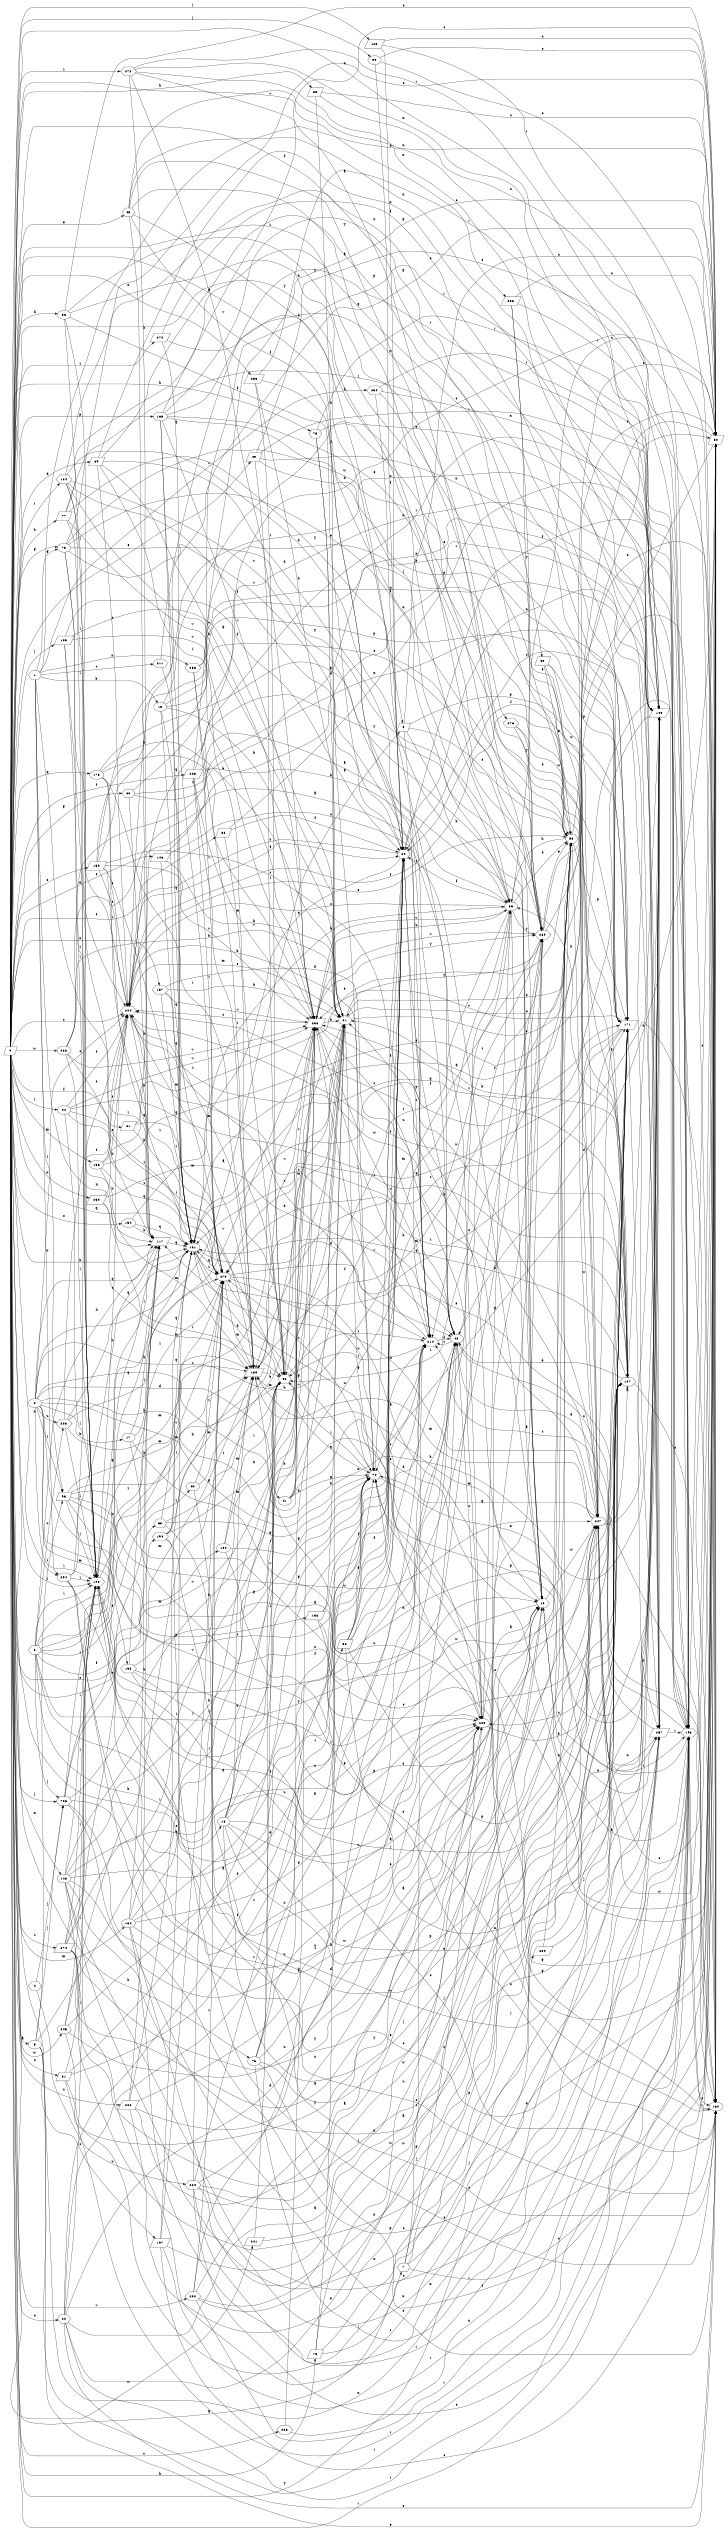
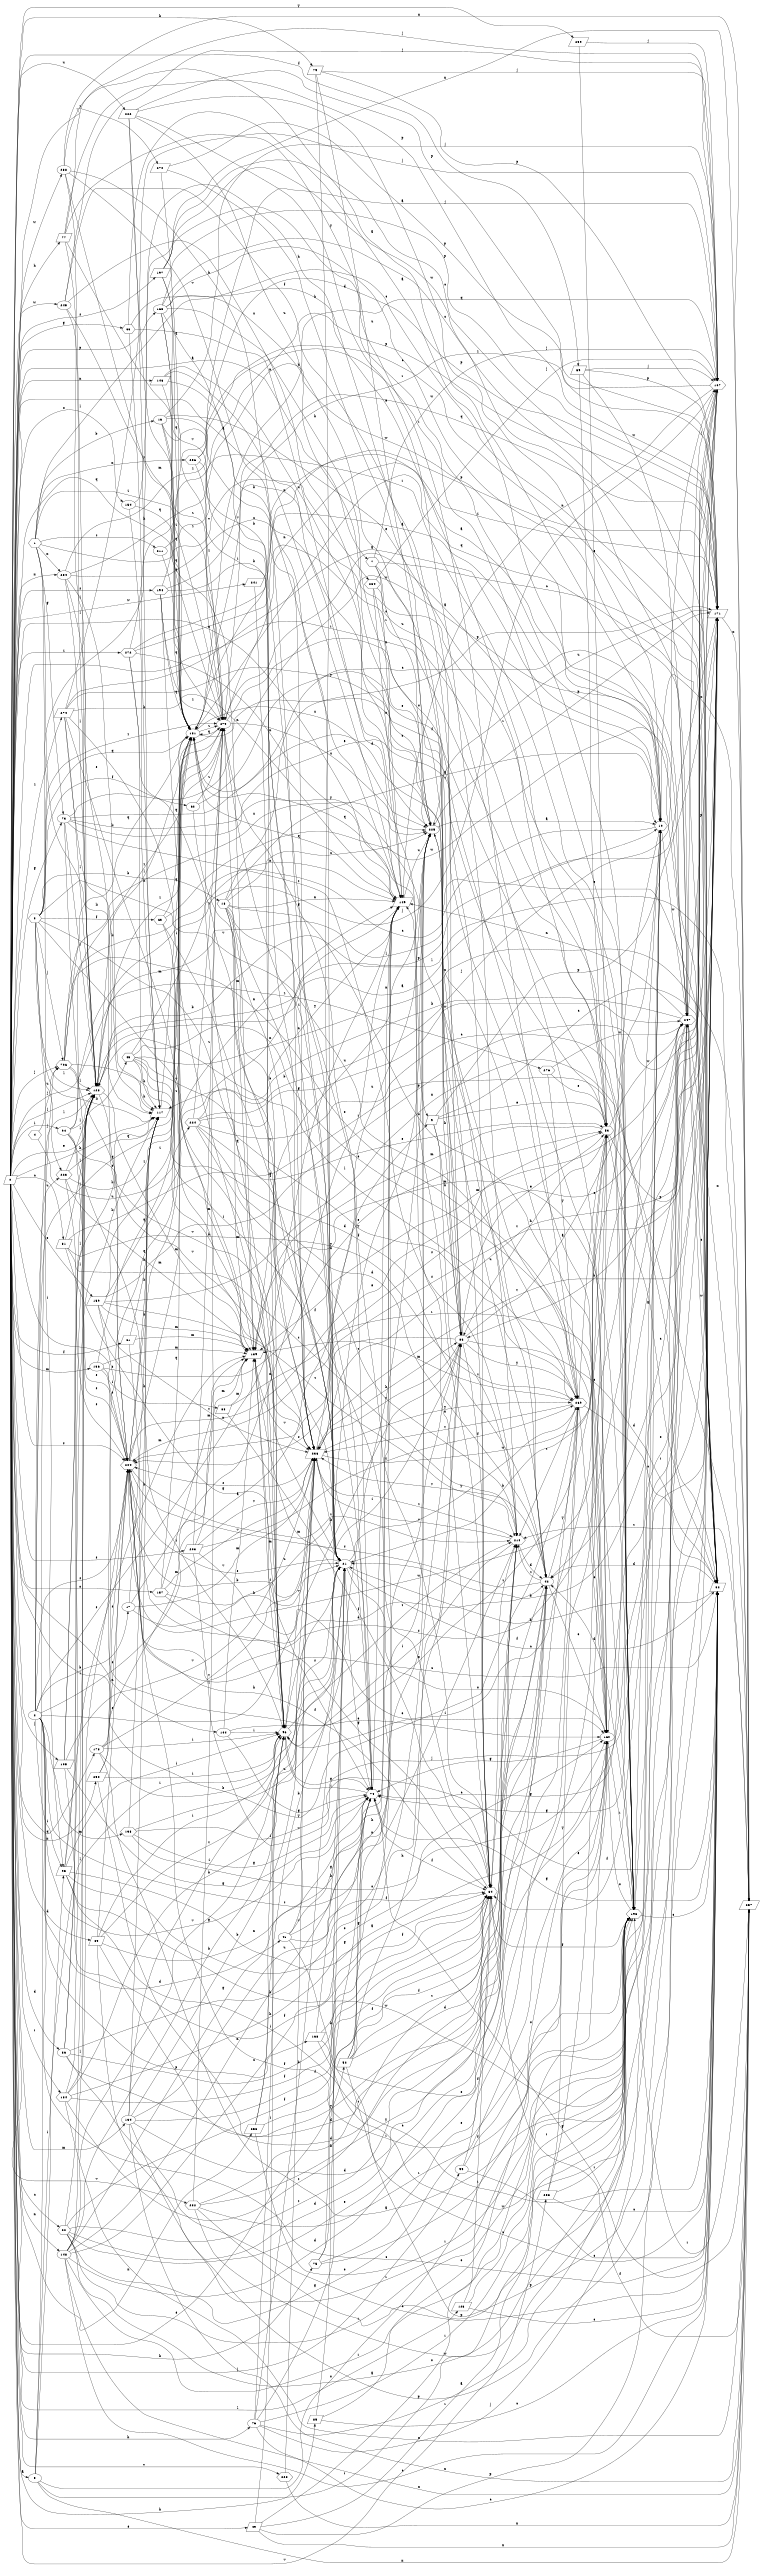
none -> (414, 866)
